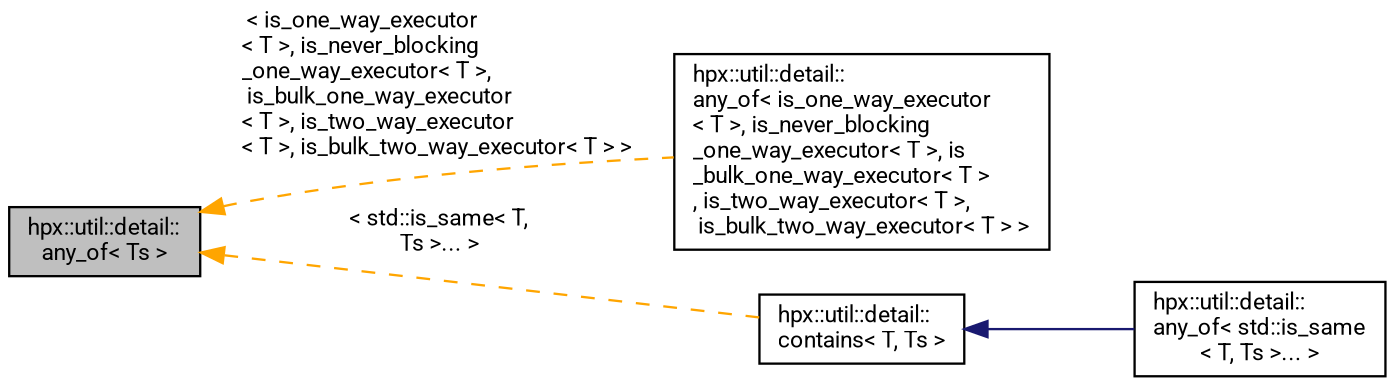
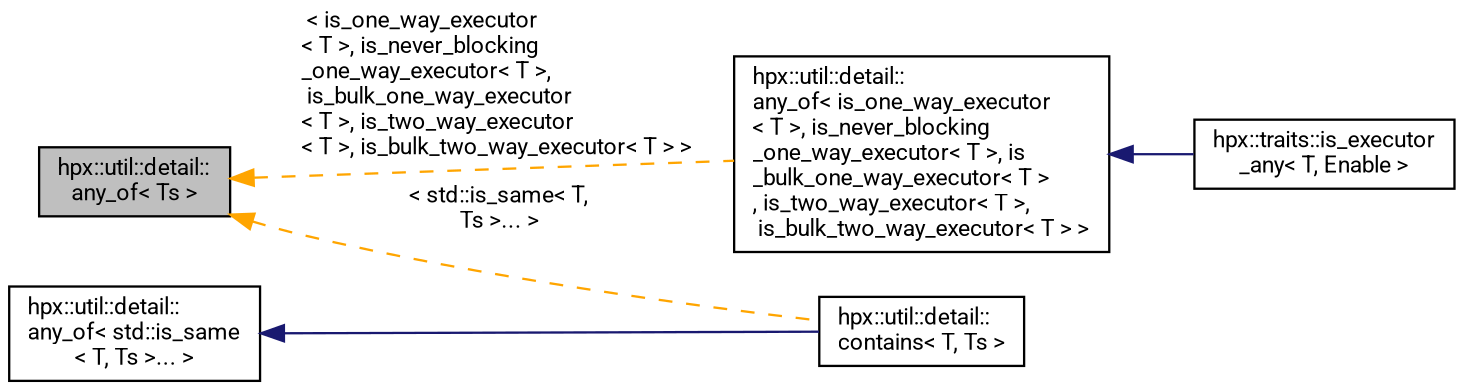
none -> (1324, 154)
(1061, 329) -> (552, 332)
